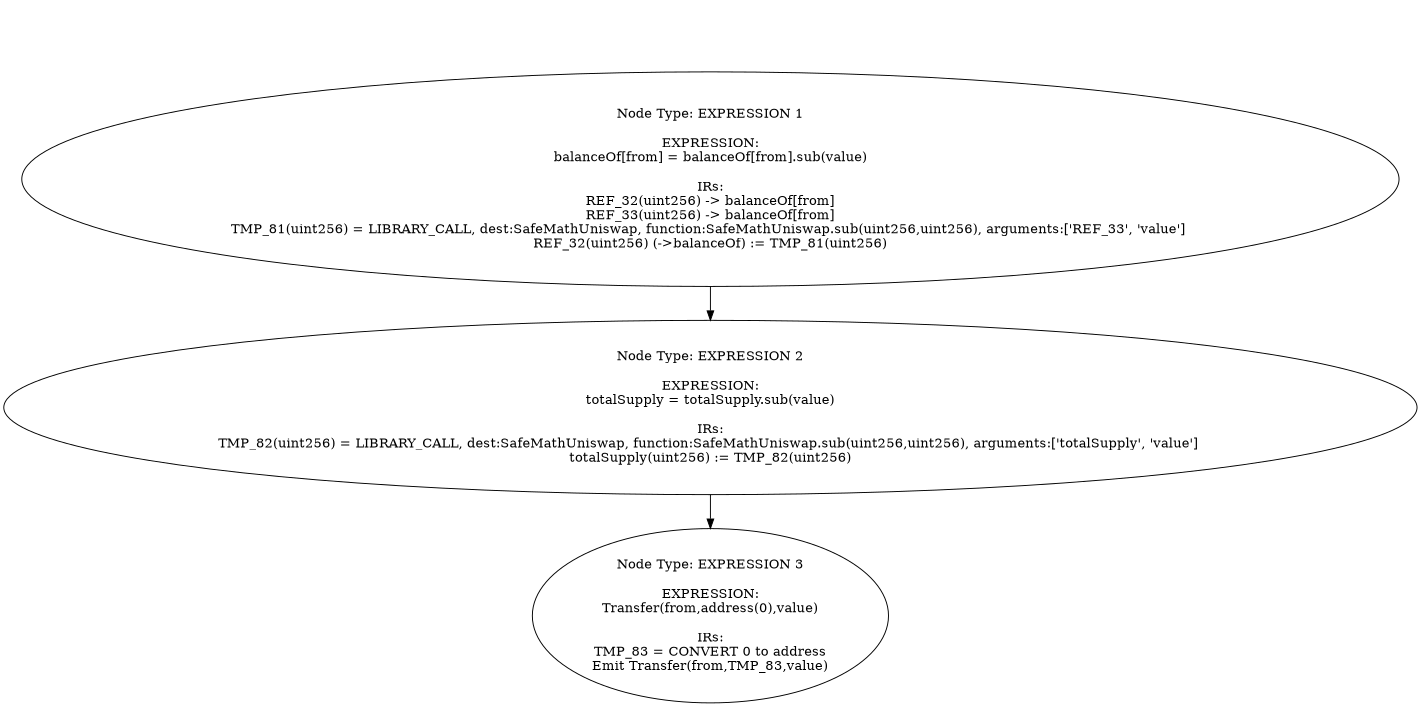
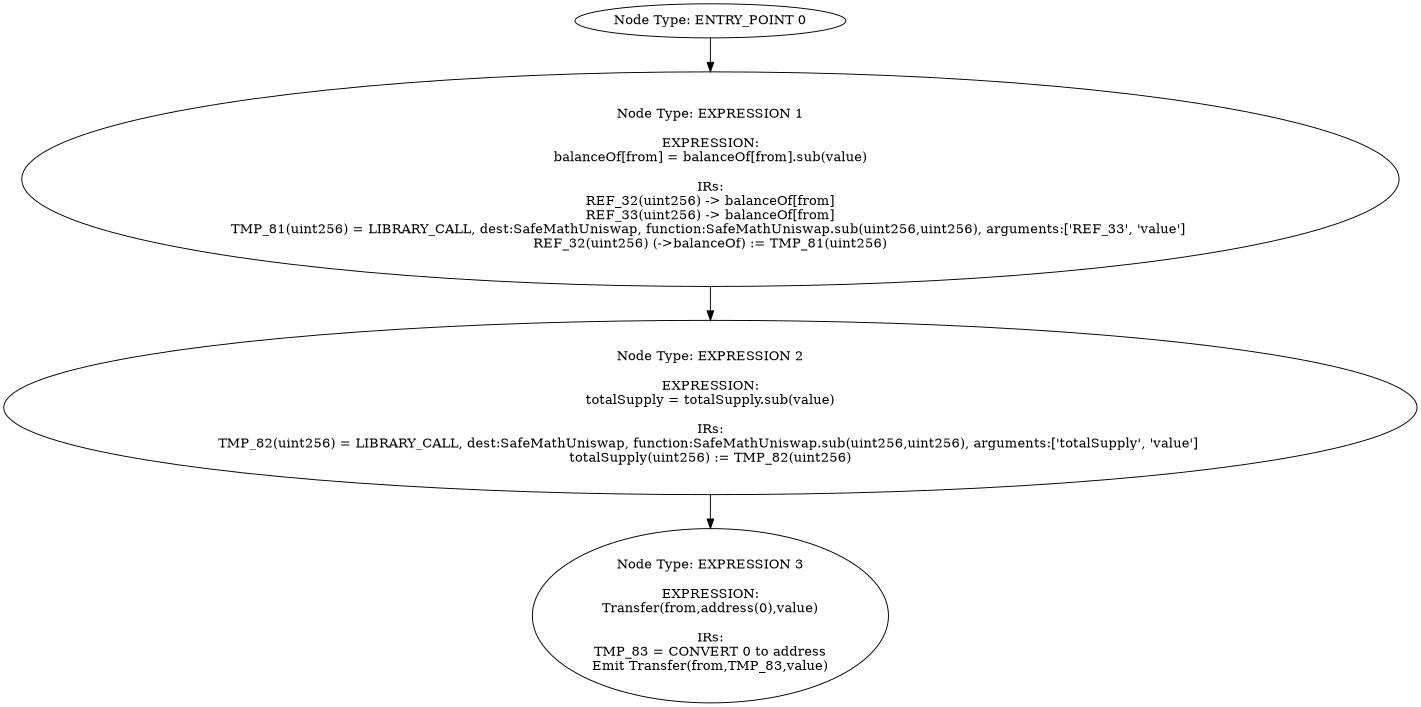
none -> (710, 21)
